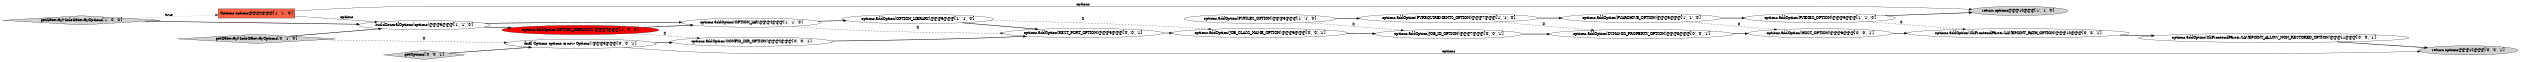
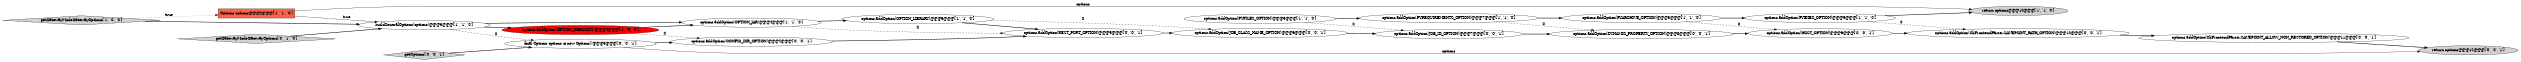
(347, 17) -> (347, 17)
(412, 41) -> (490, 35)
